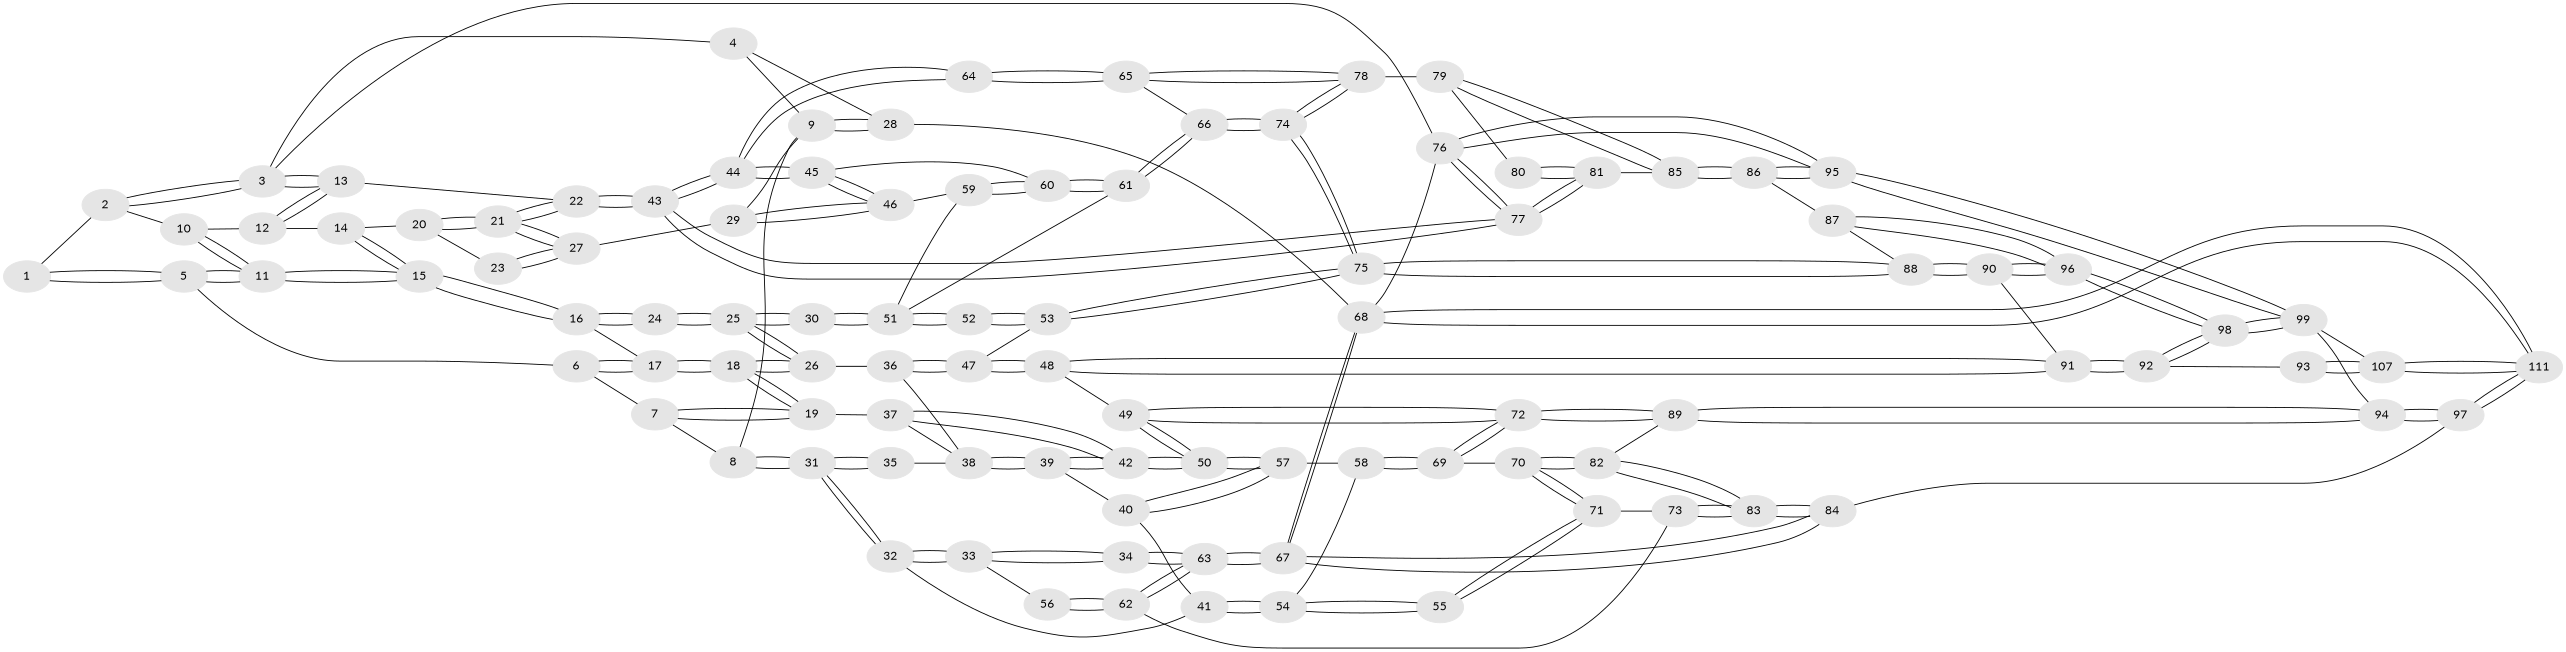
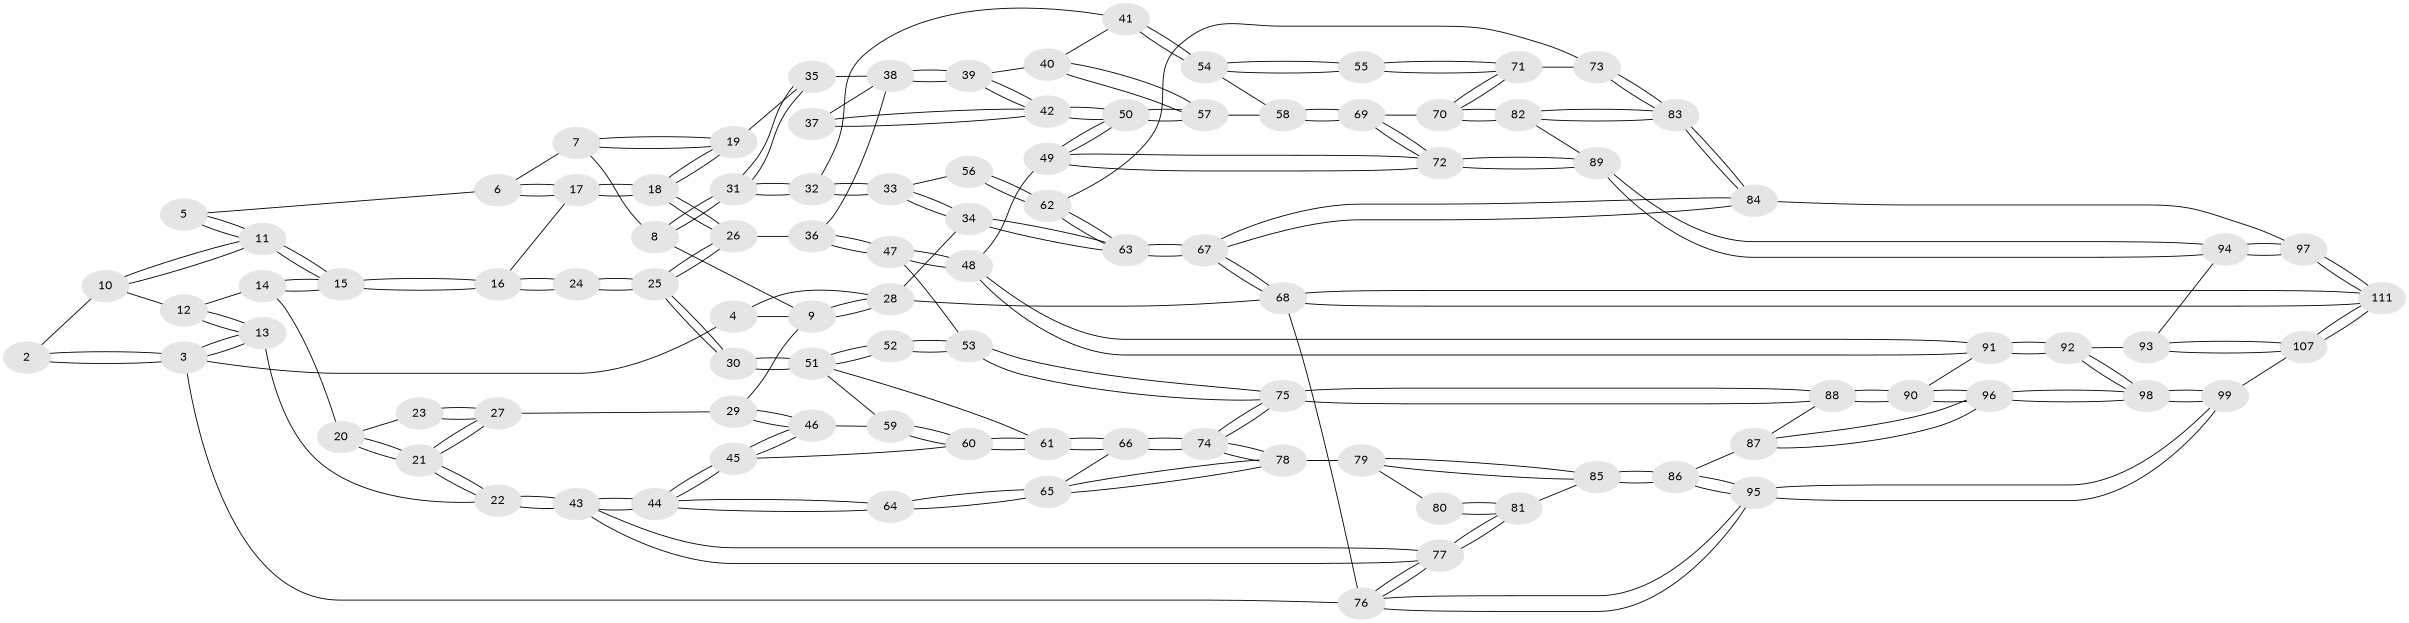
none -> (930, 259)
(27, 276) -> none
(2343, 367) -> (2186, 298)
(851, 415) -> (773, 109)
